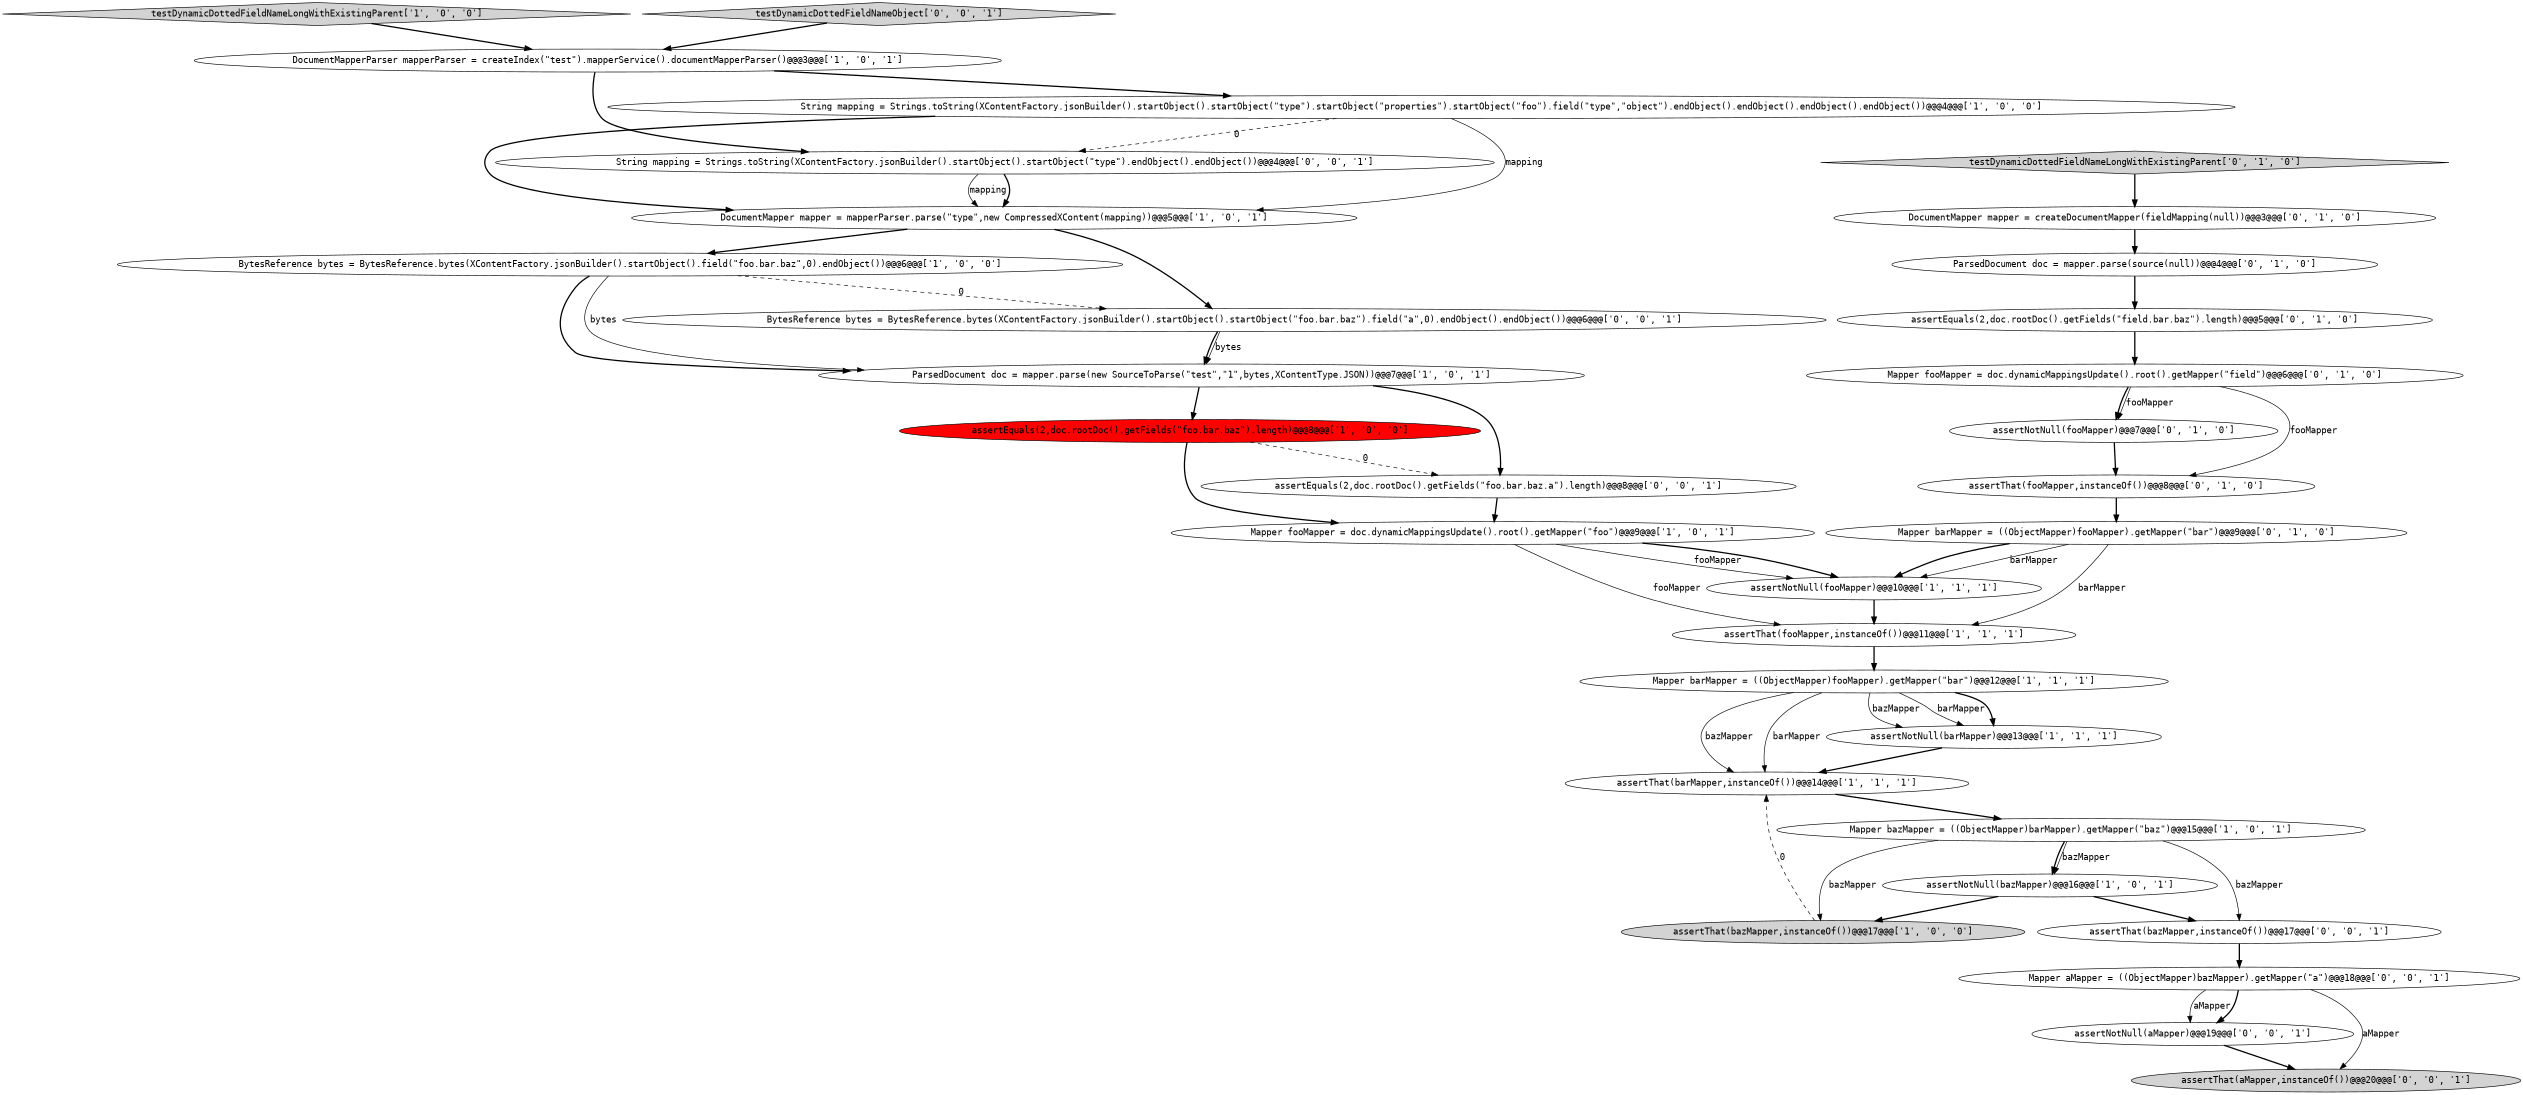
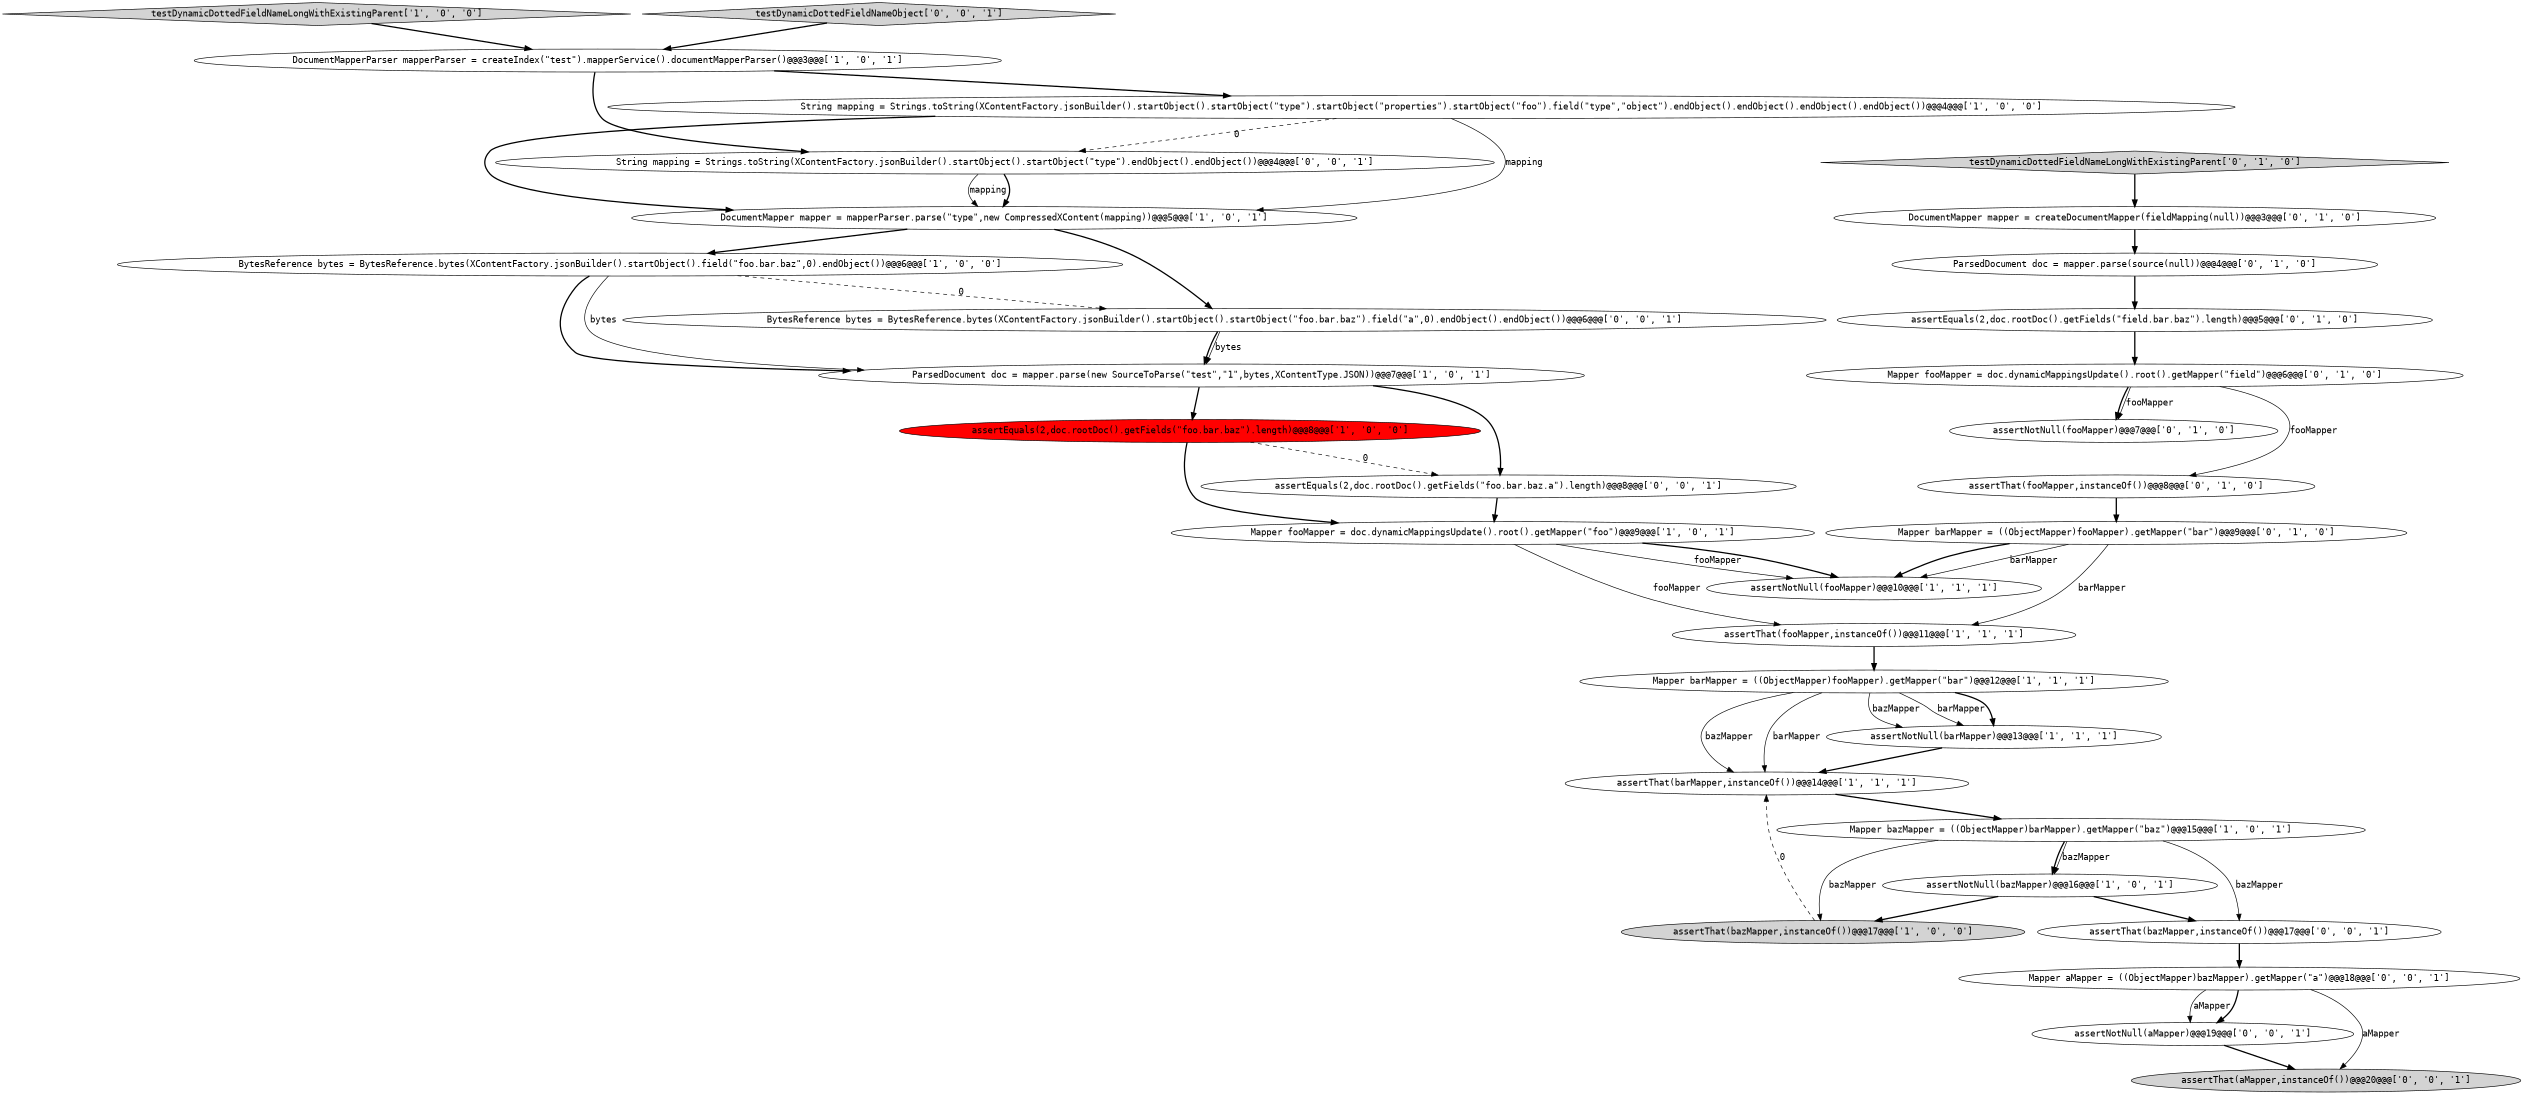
(2115, 455) -> none
(1874, 609) -> none
